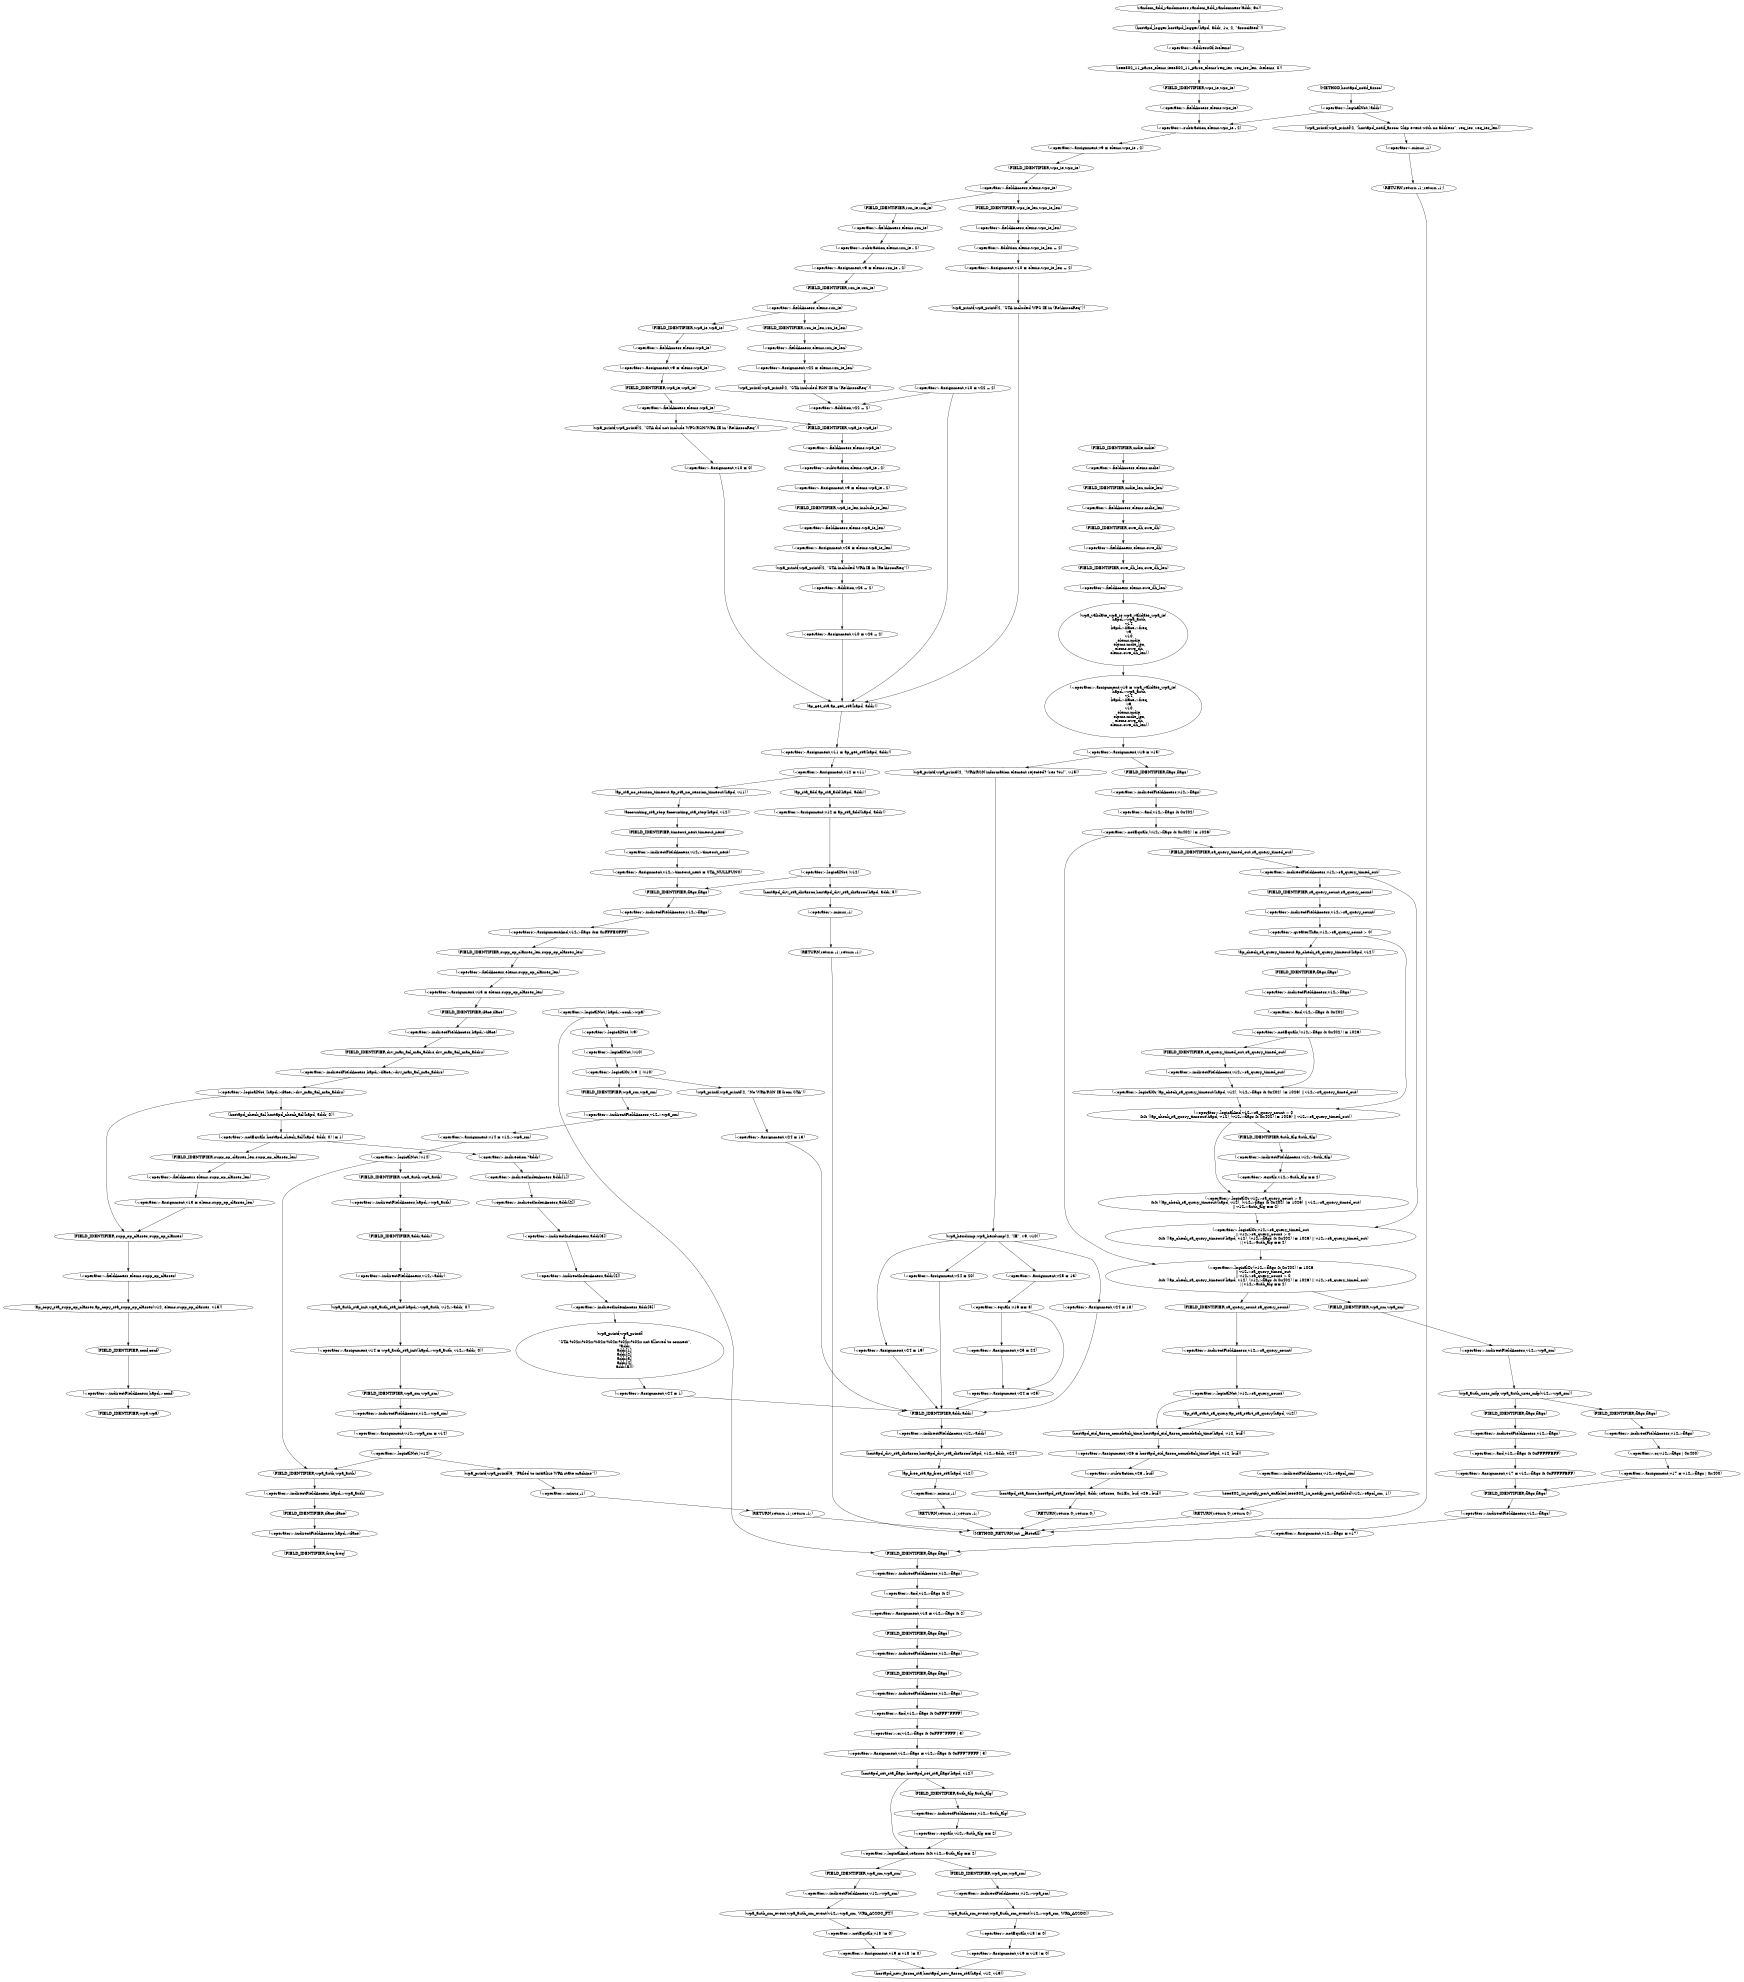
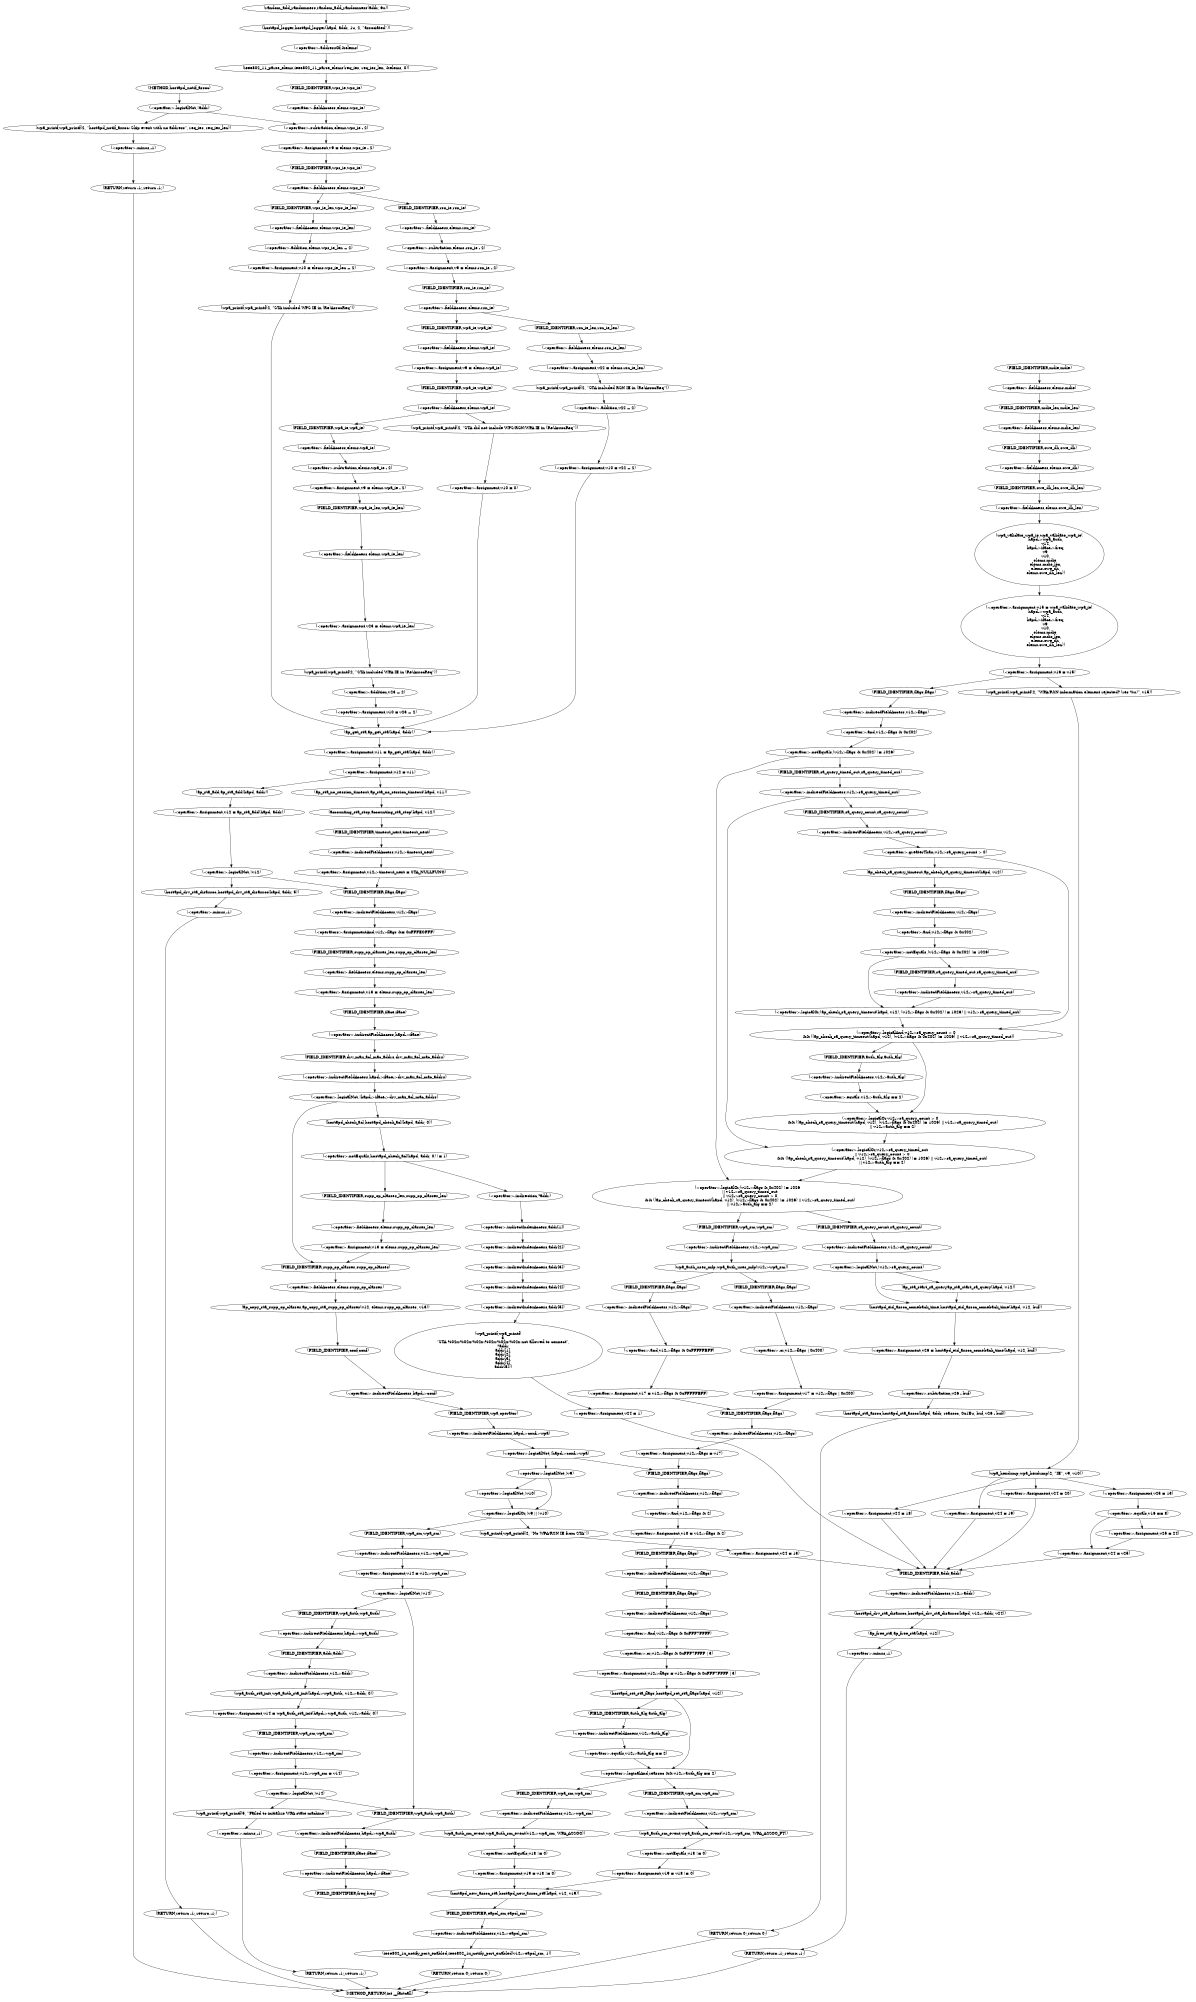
(898, 398) -> (608, 438)
(842, 508) -> (361, 508)
(128, 1414) -> (483, 1414)
none -> (499, 1434)
none -> (551, 1496)
none -> (486, 1914)
